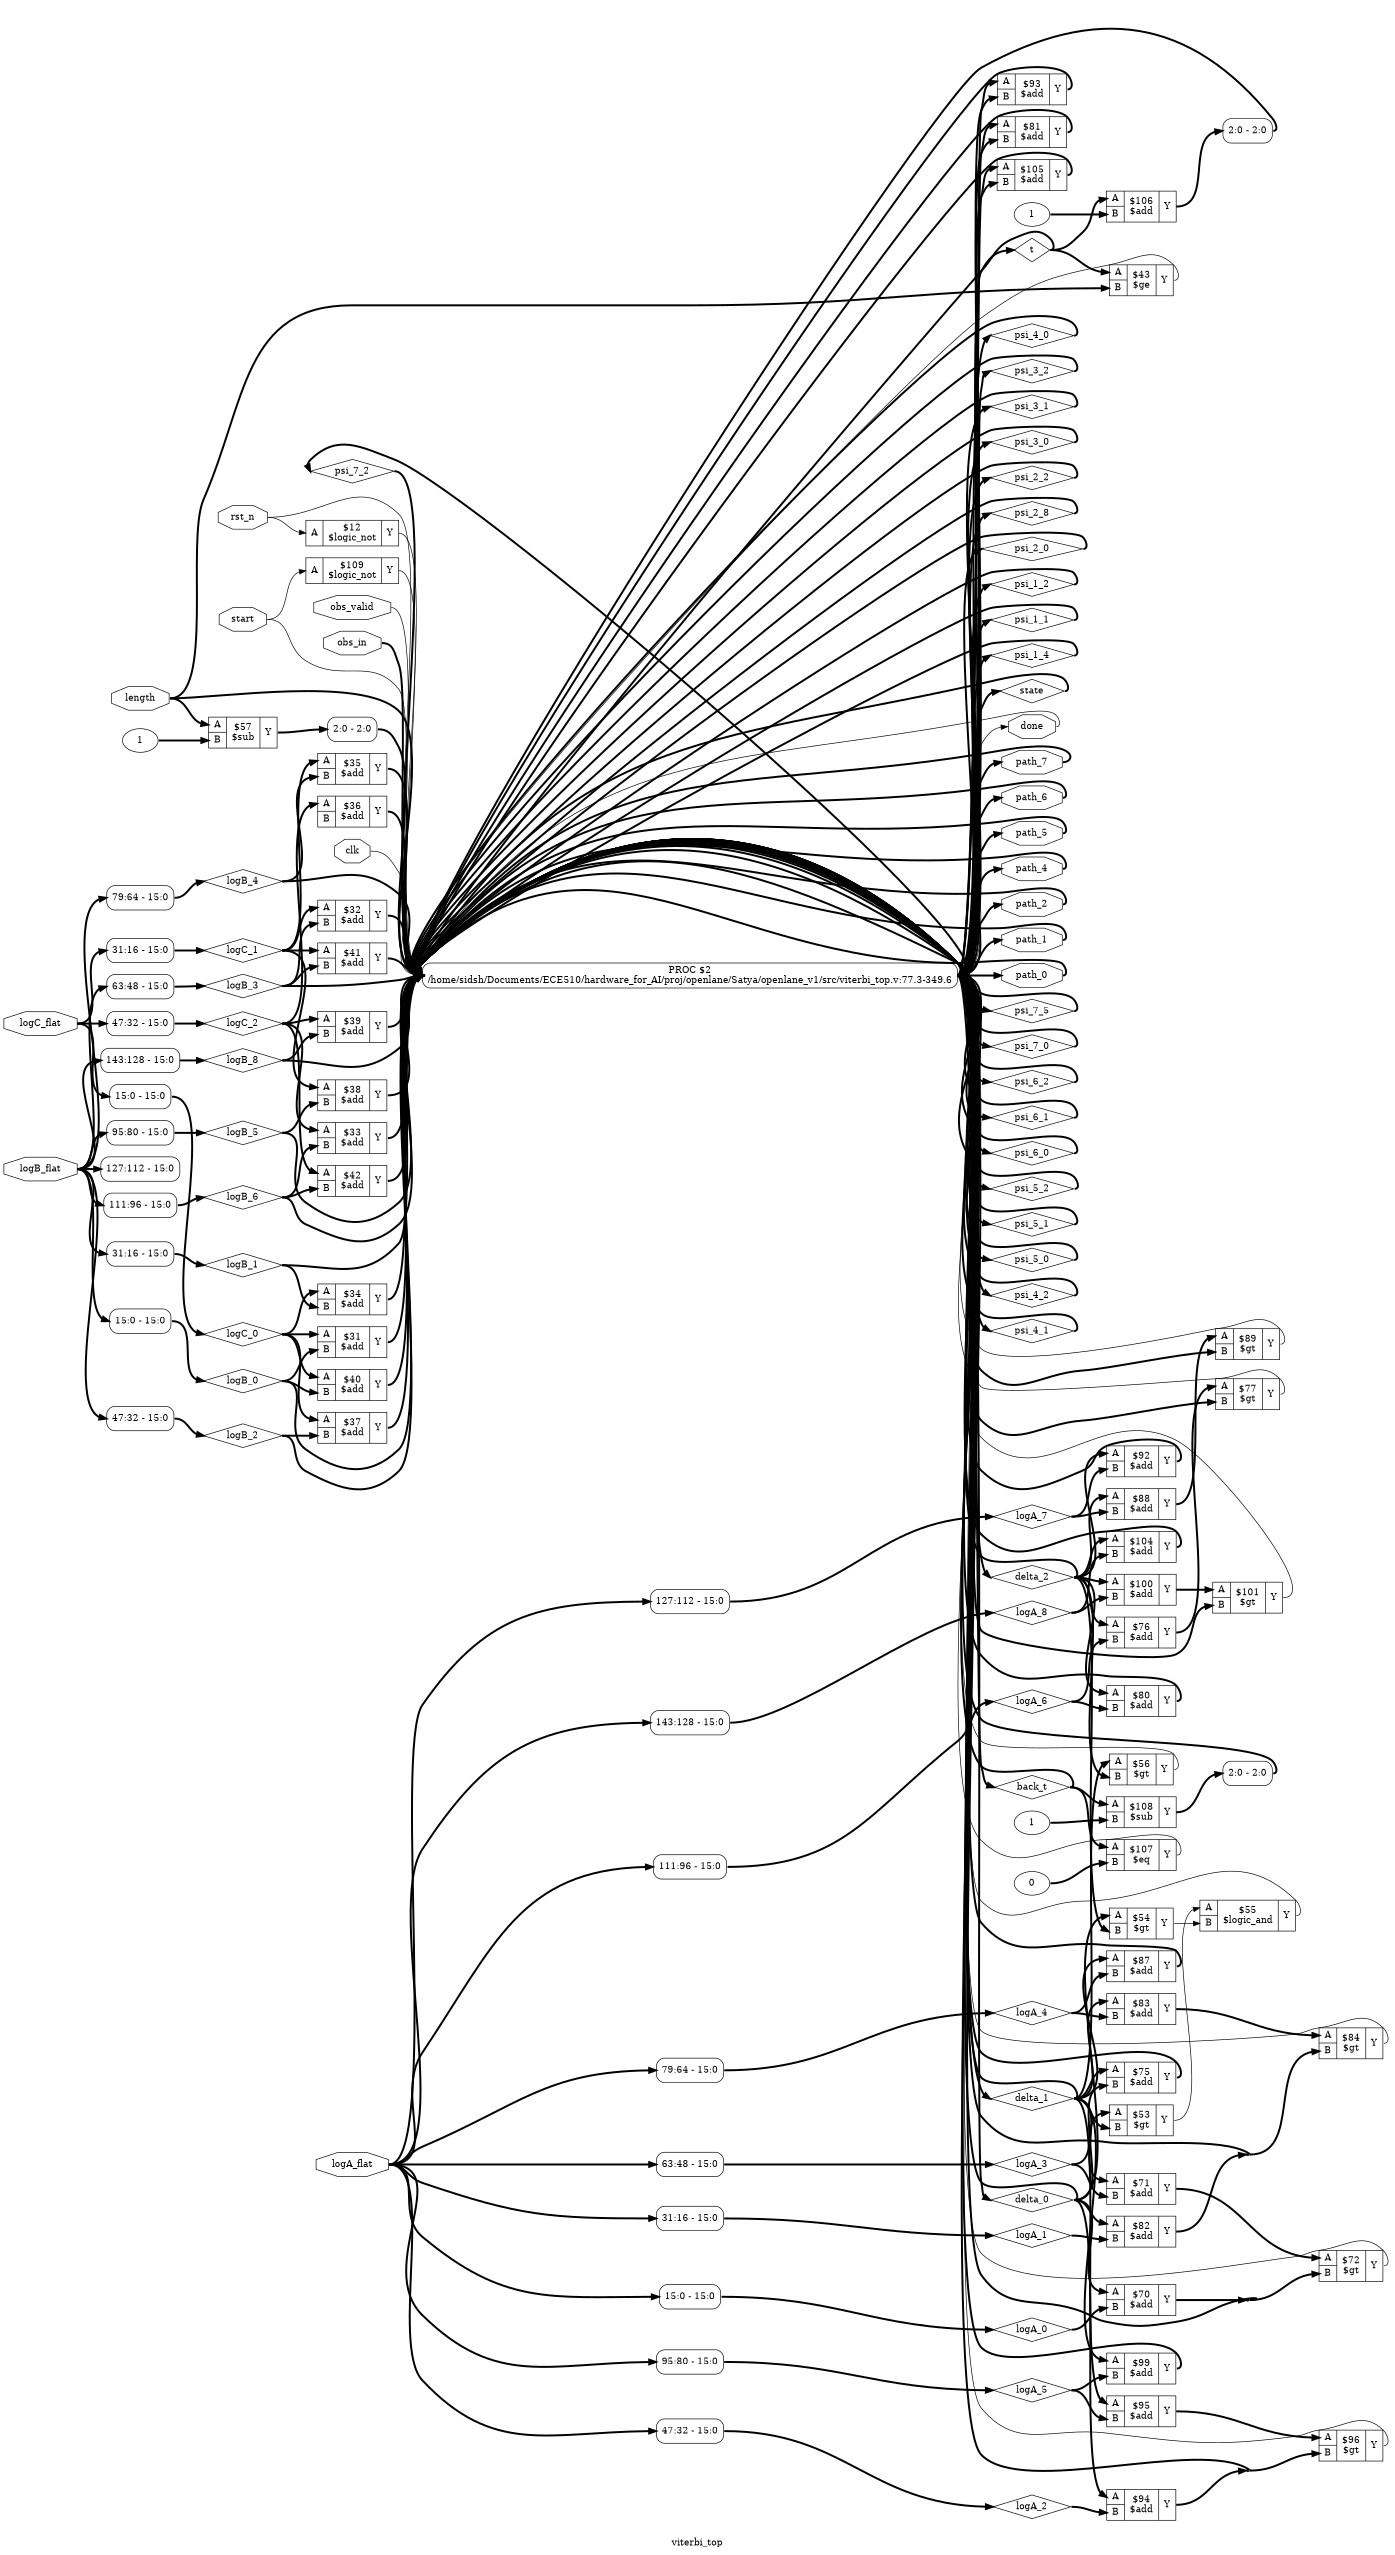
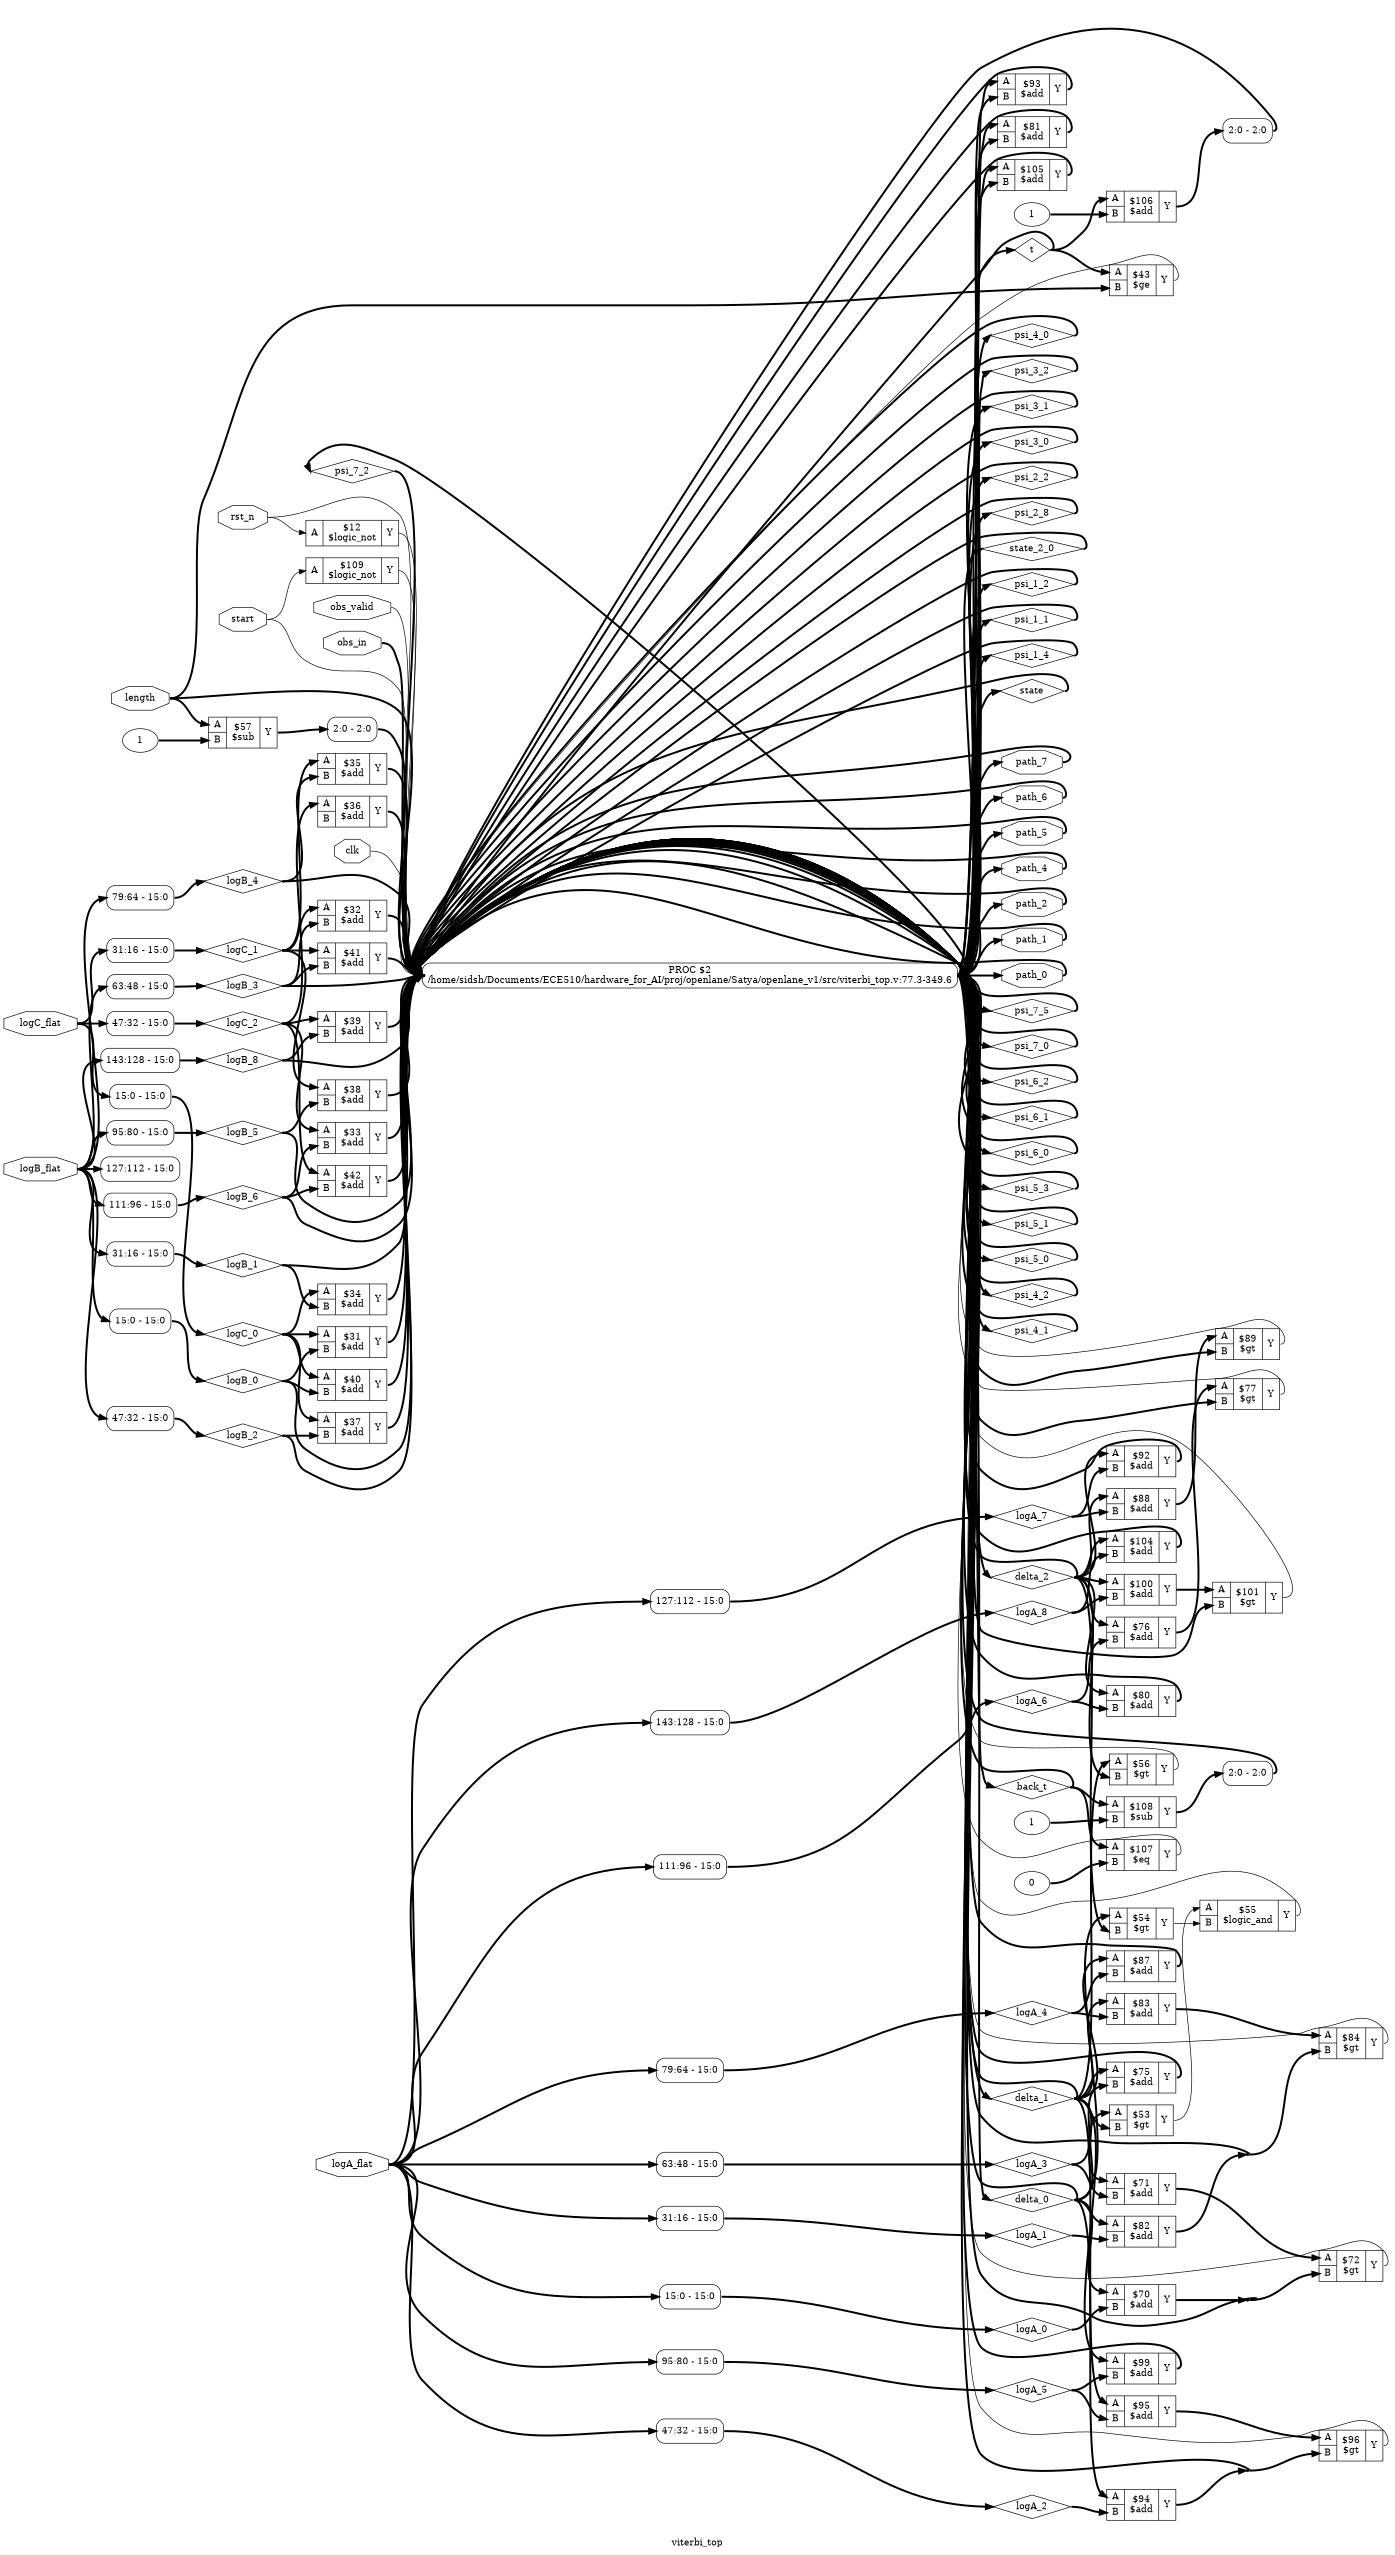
(1032, 549) -> (1032, 549)
(1032, 727) -> none
(1032, 1189) -> (1032, 1189)
